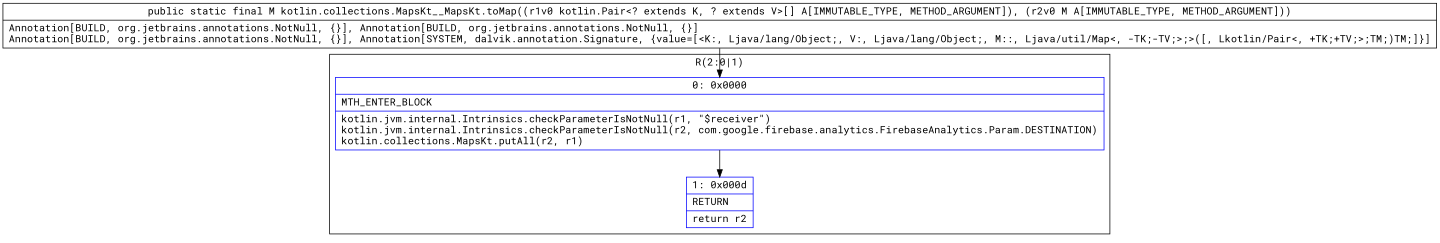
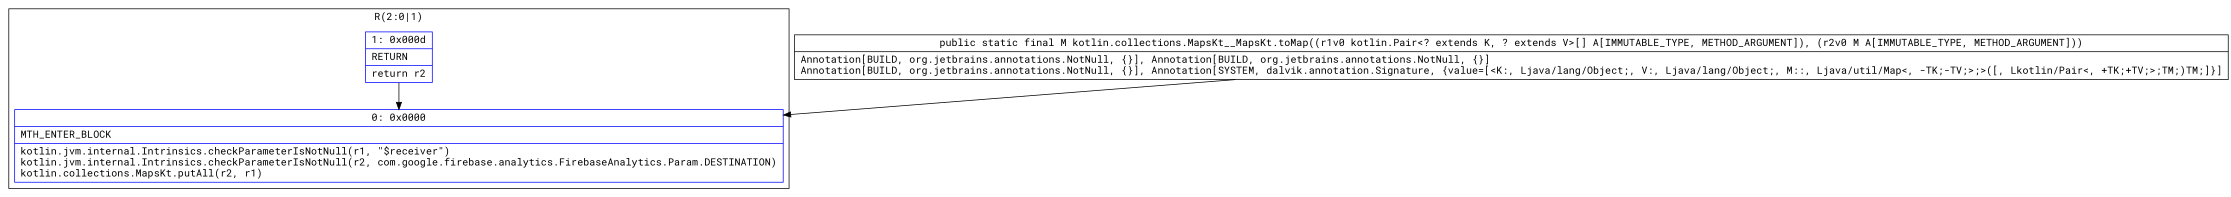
(720, 160) -> (399, 92)
